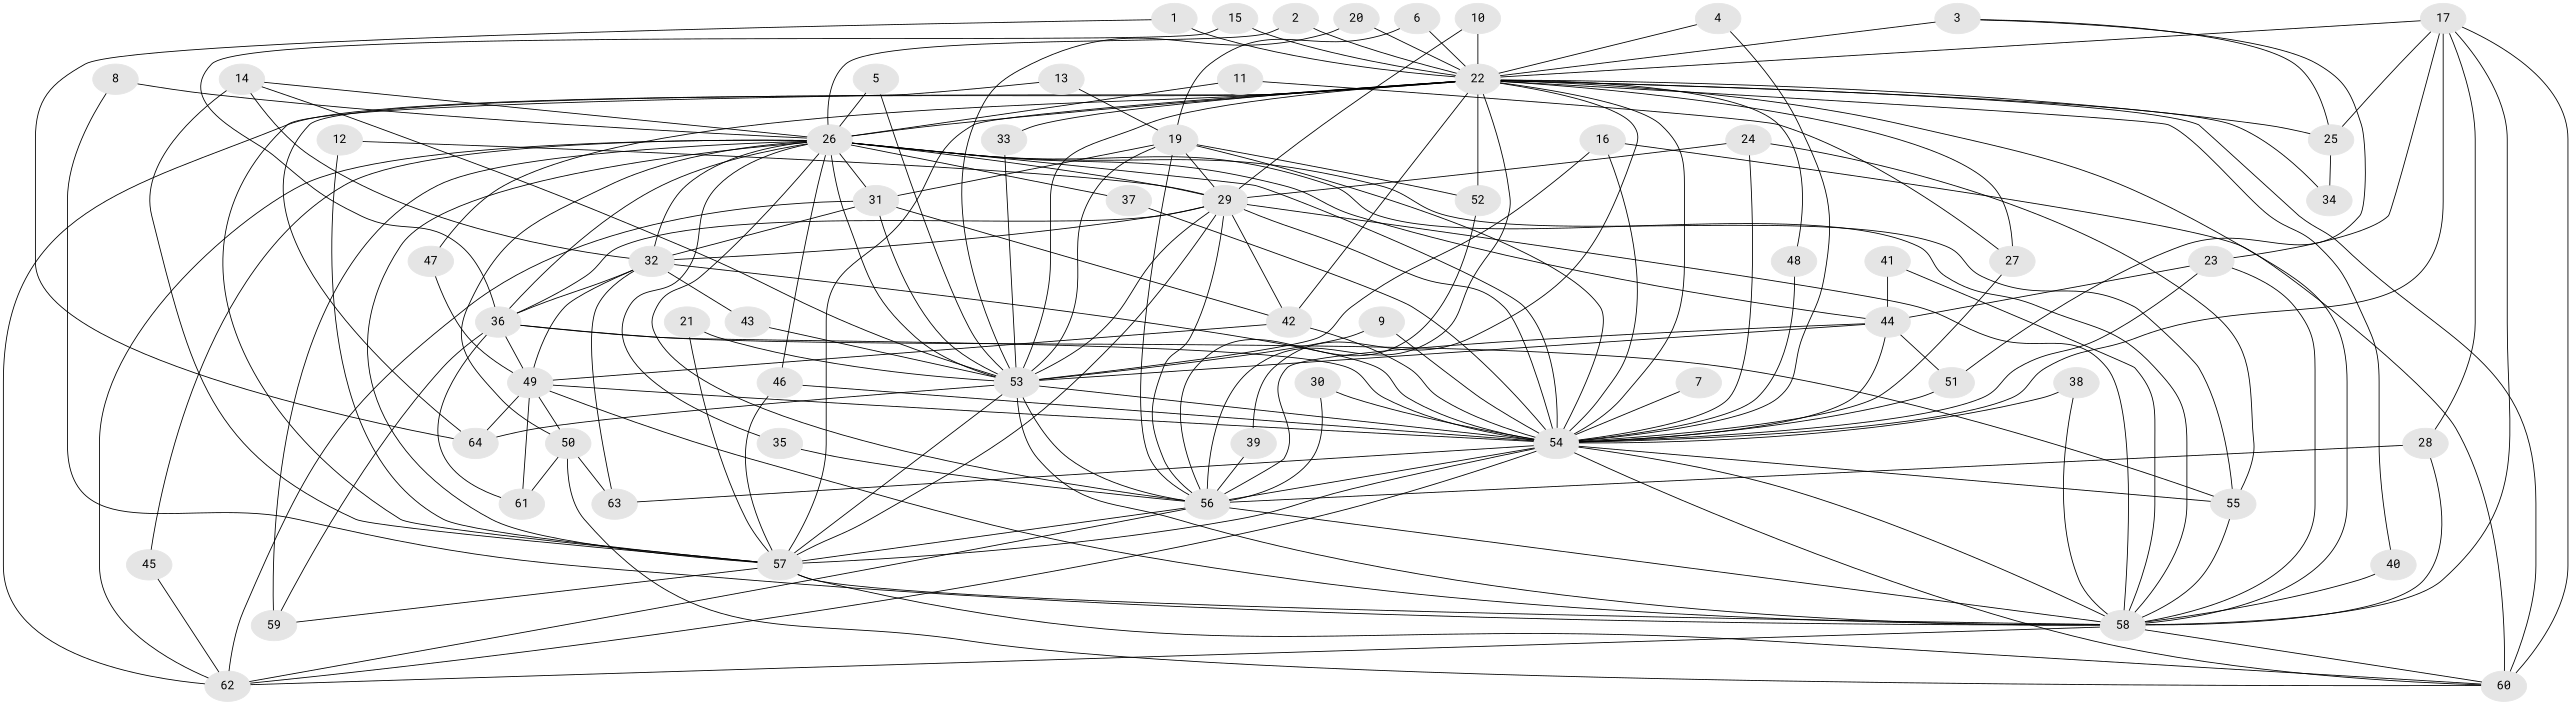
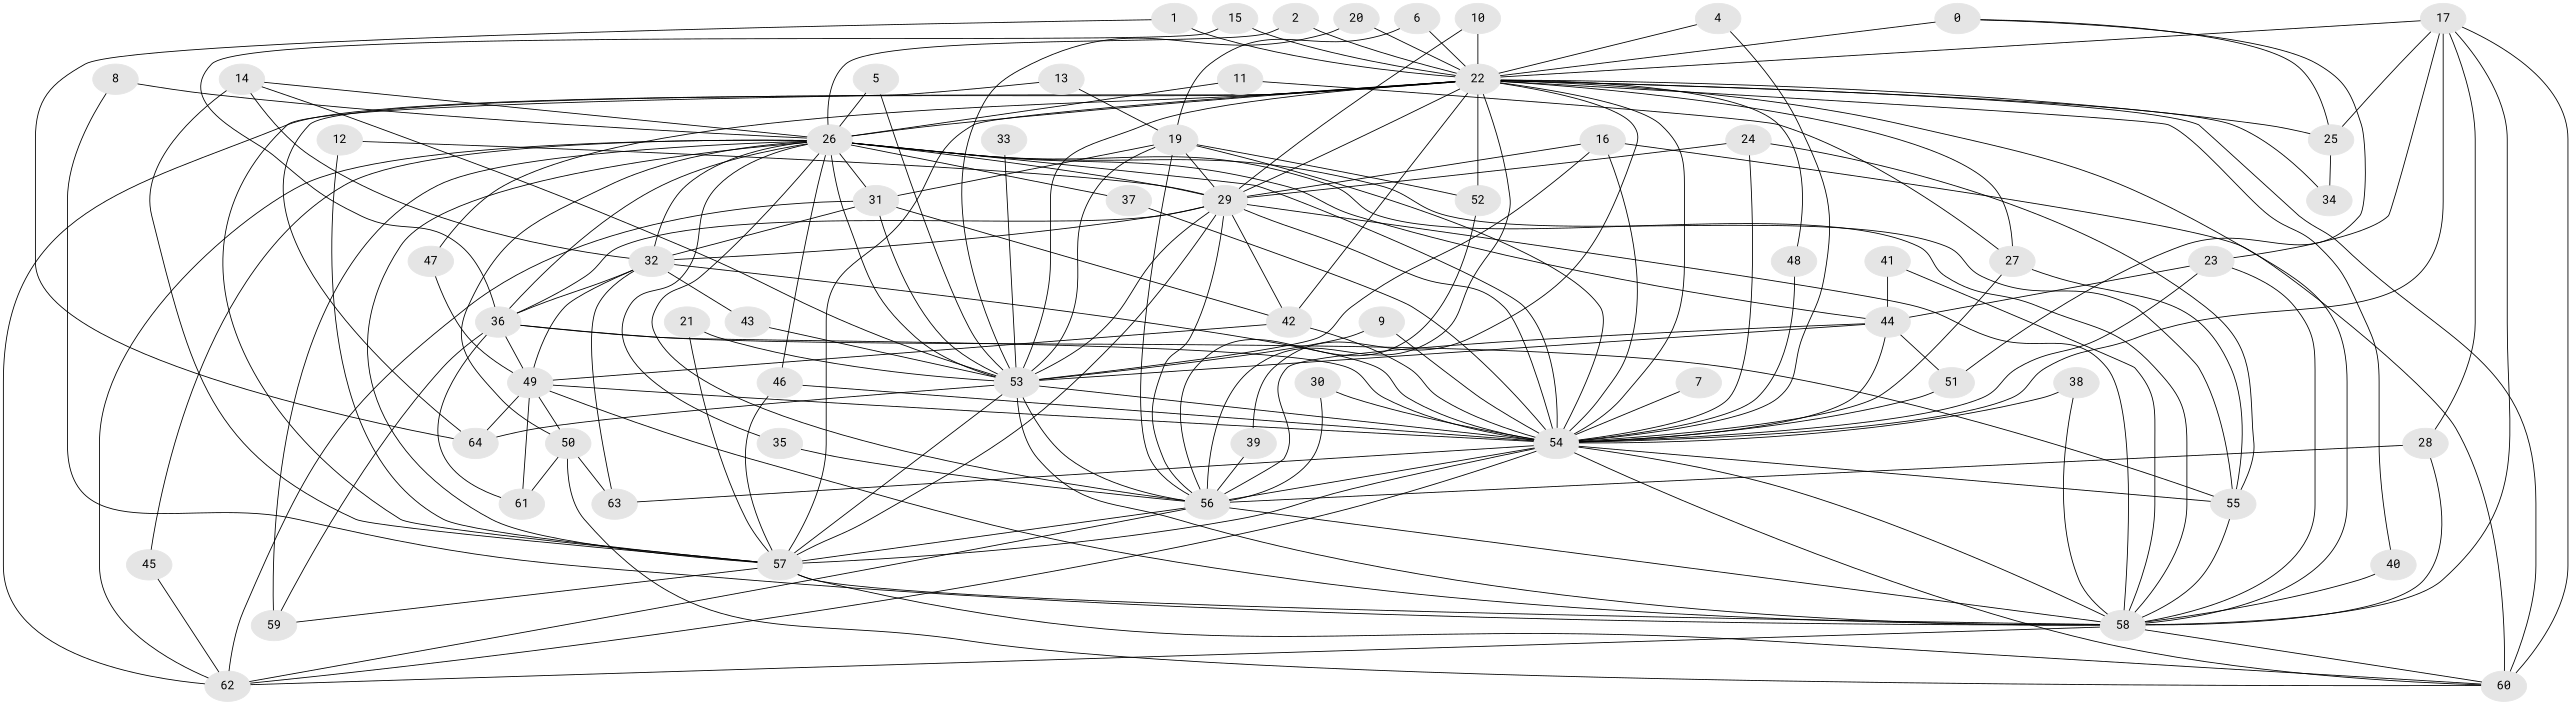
(1958, 19) -> (1958, 19)
(1238, 98) -> (1352, 141)
none -> (1414, 170)
none -> (2206, 330)
